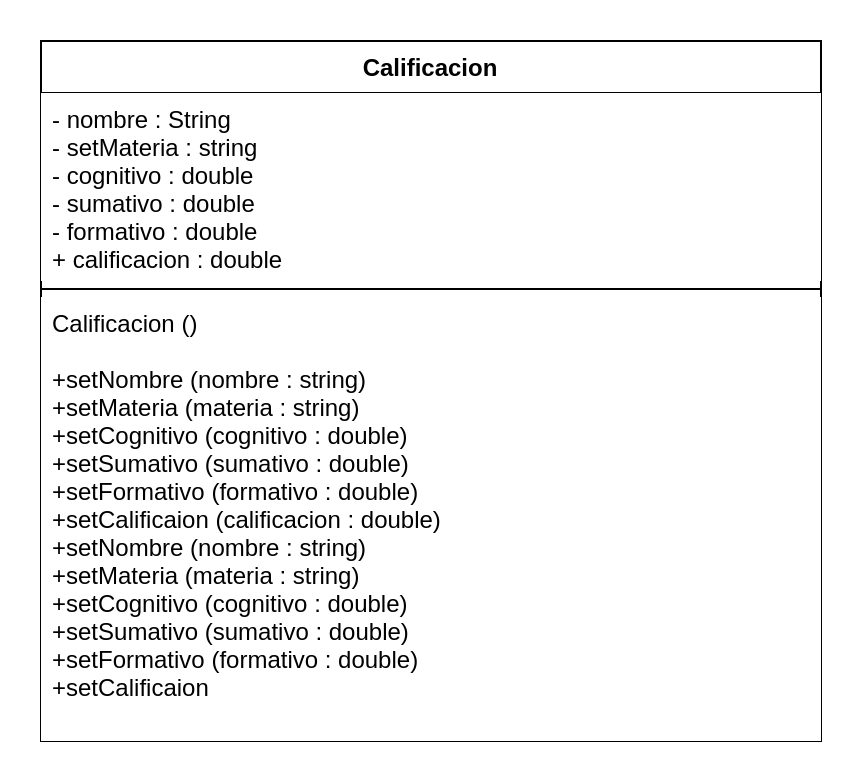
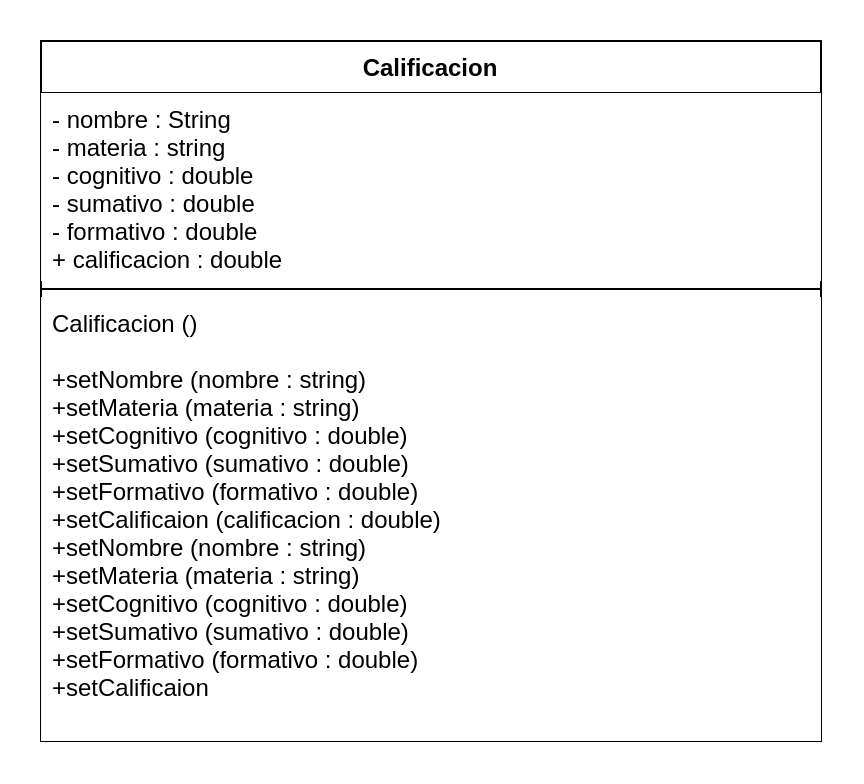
(151, 120) -> (151, 120)
